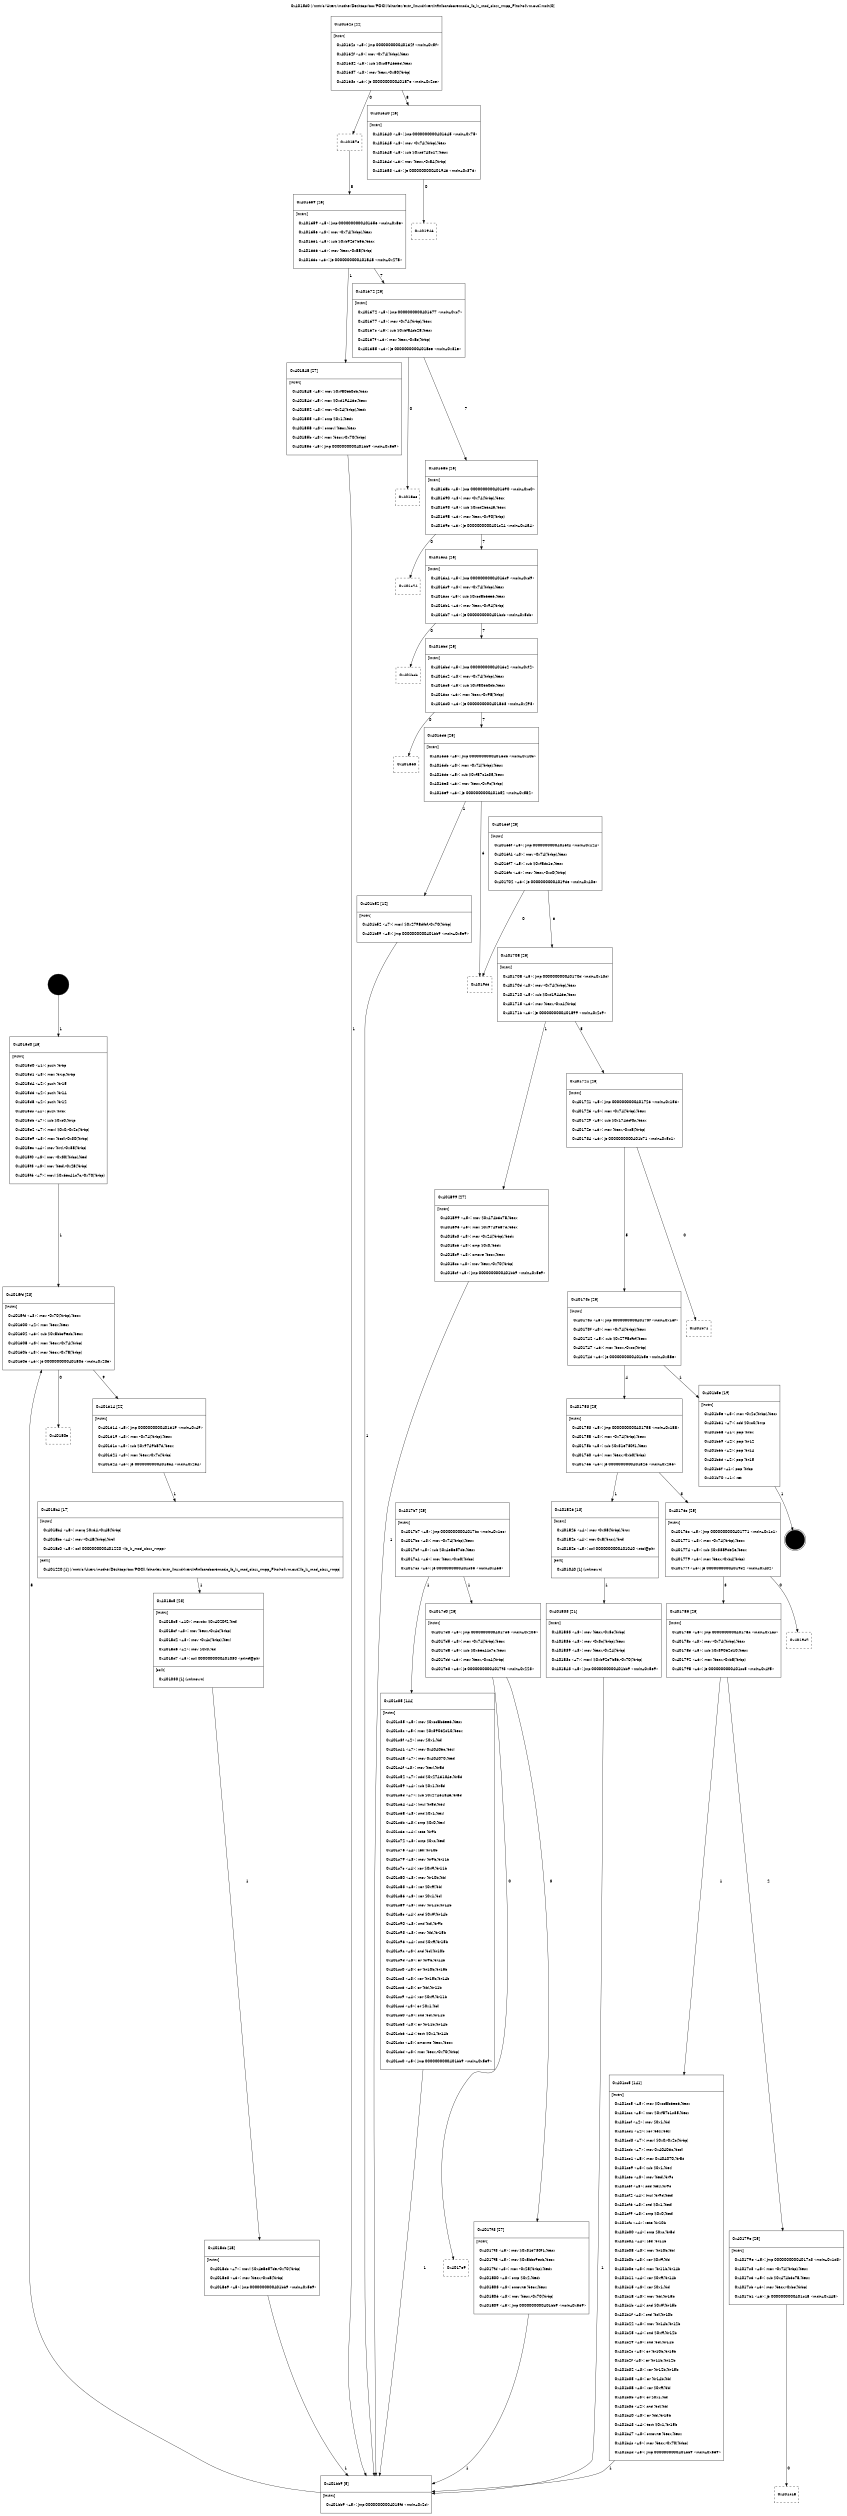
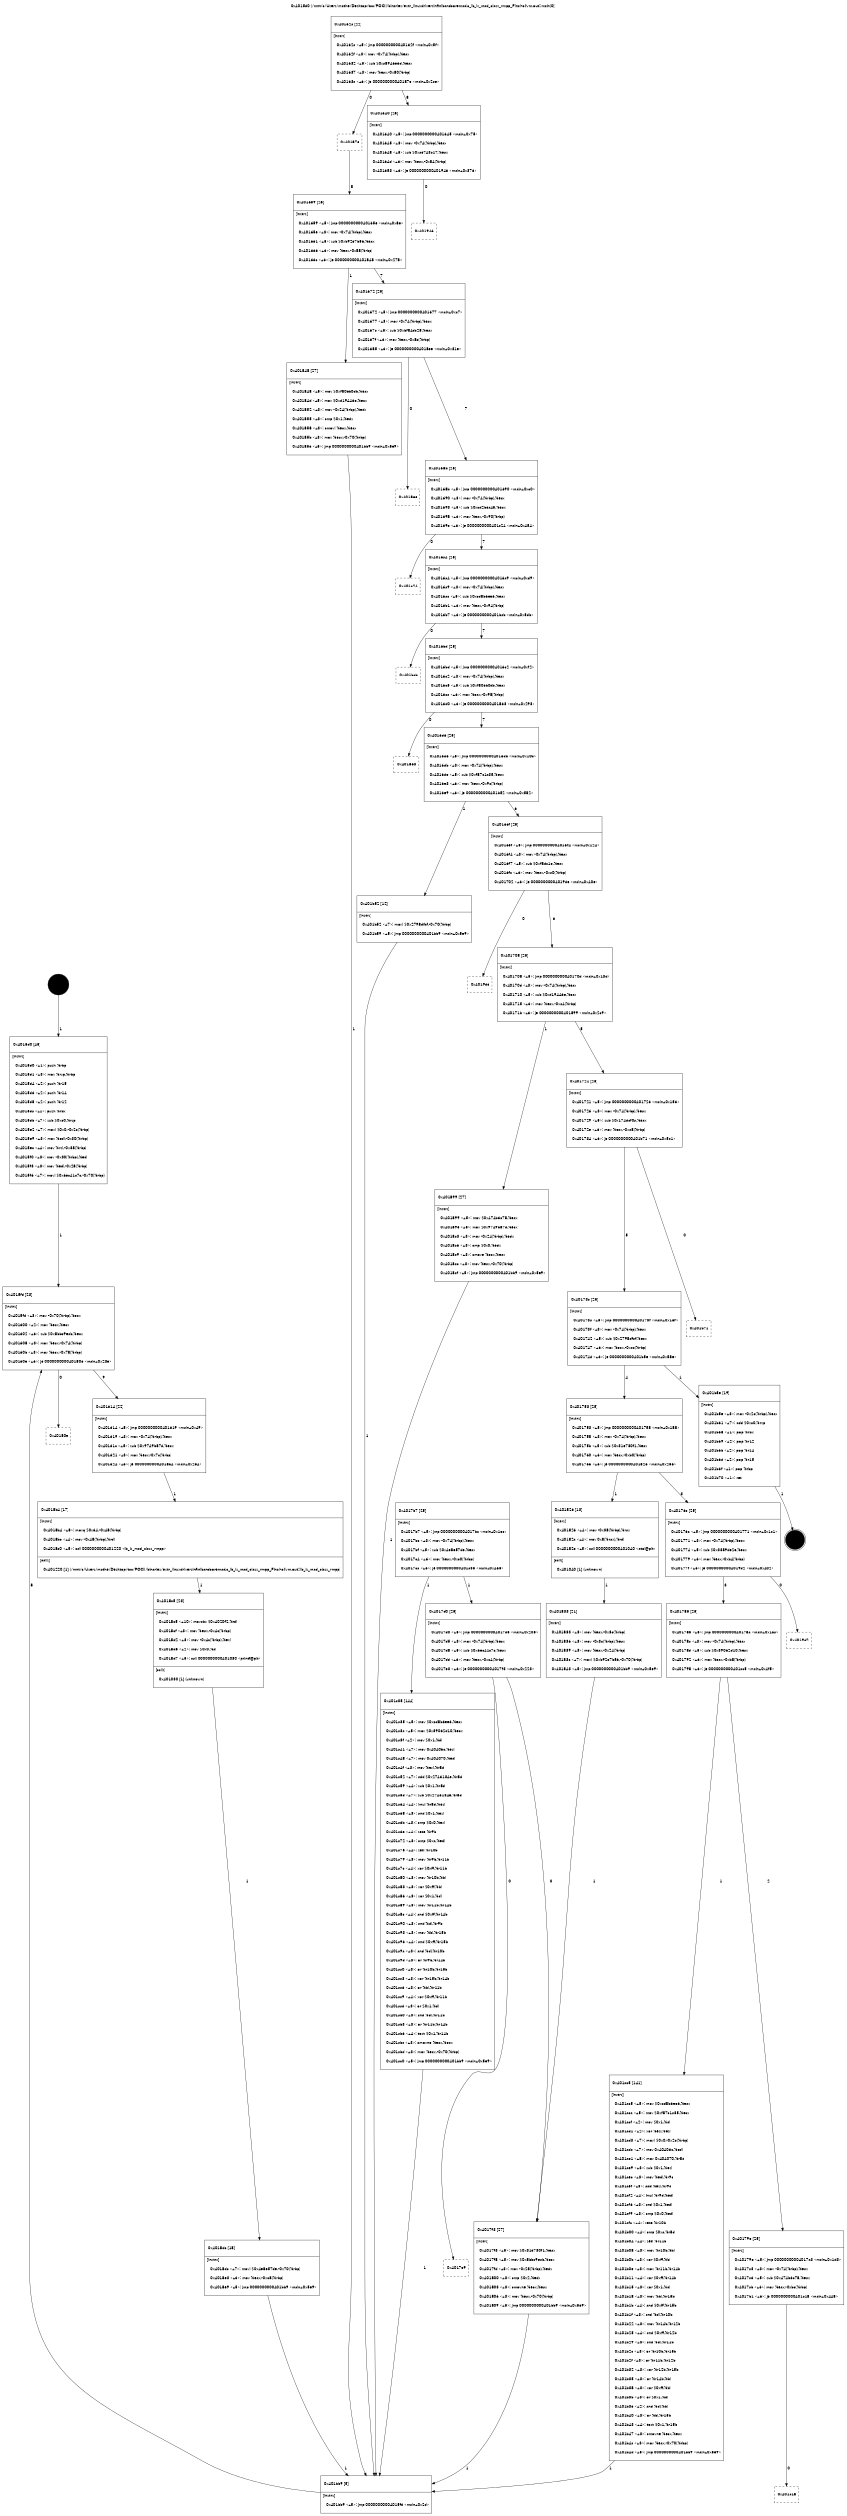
(480, 887) -> (513, 808)
(599, 2150) -> (564, 1948)
